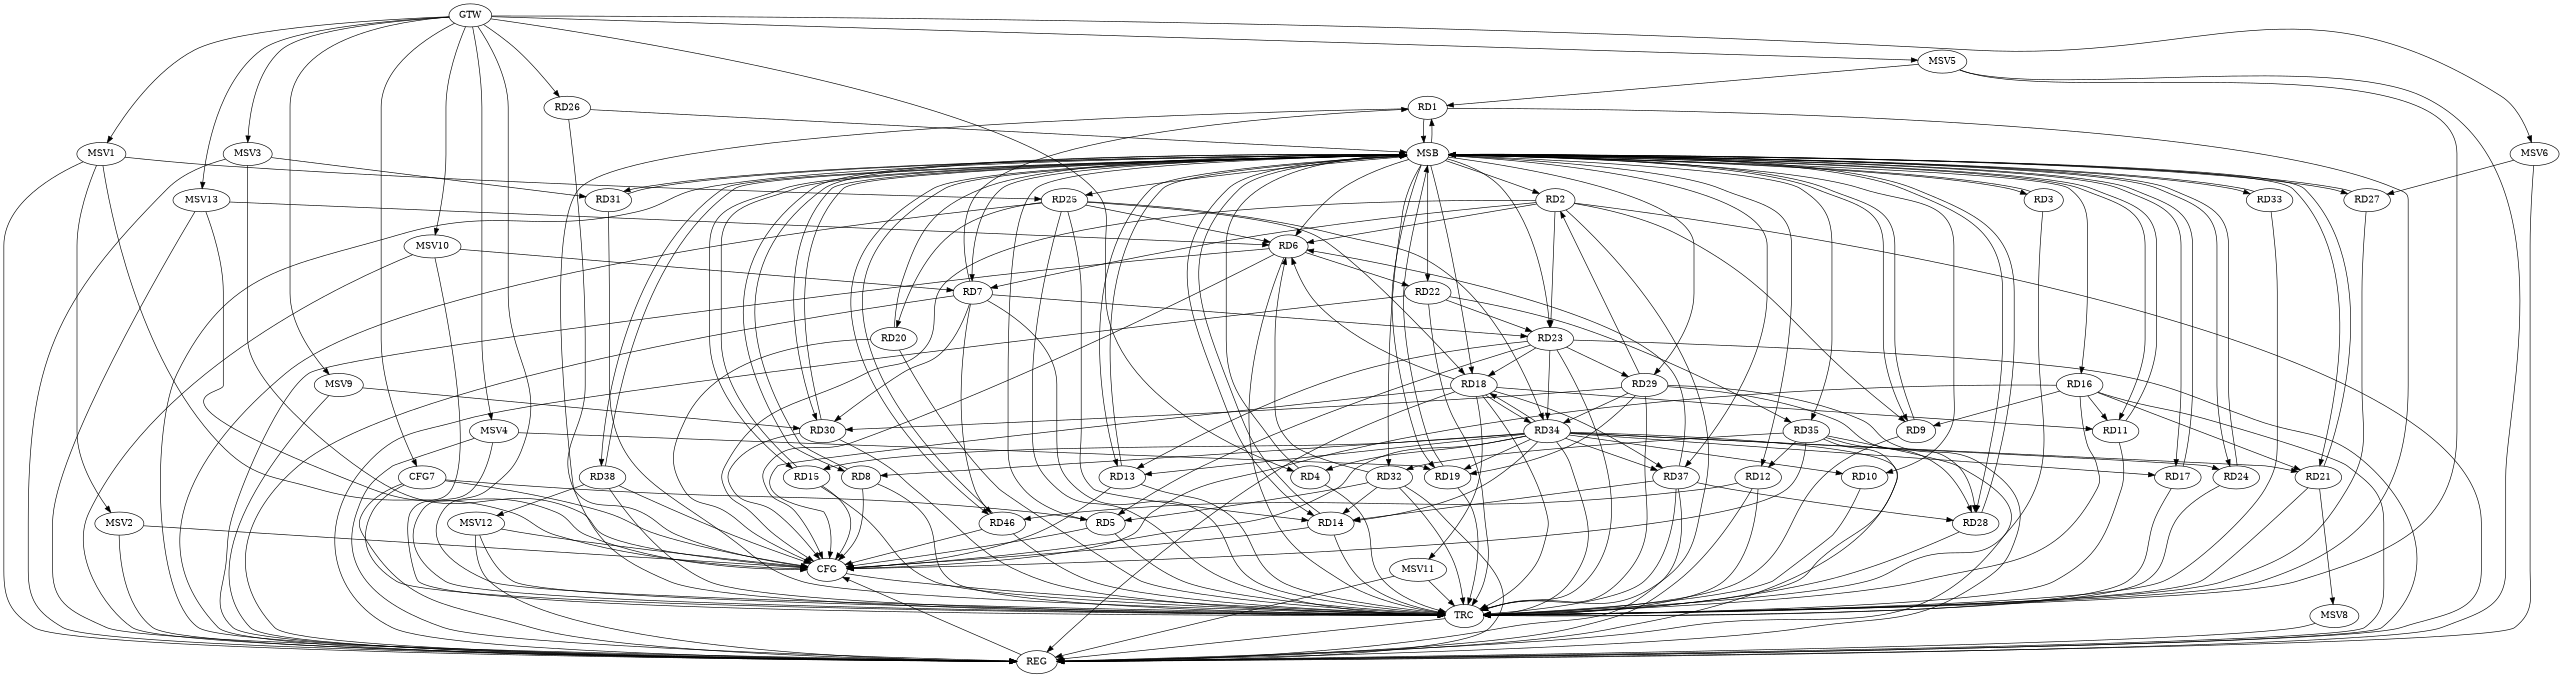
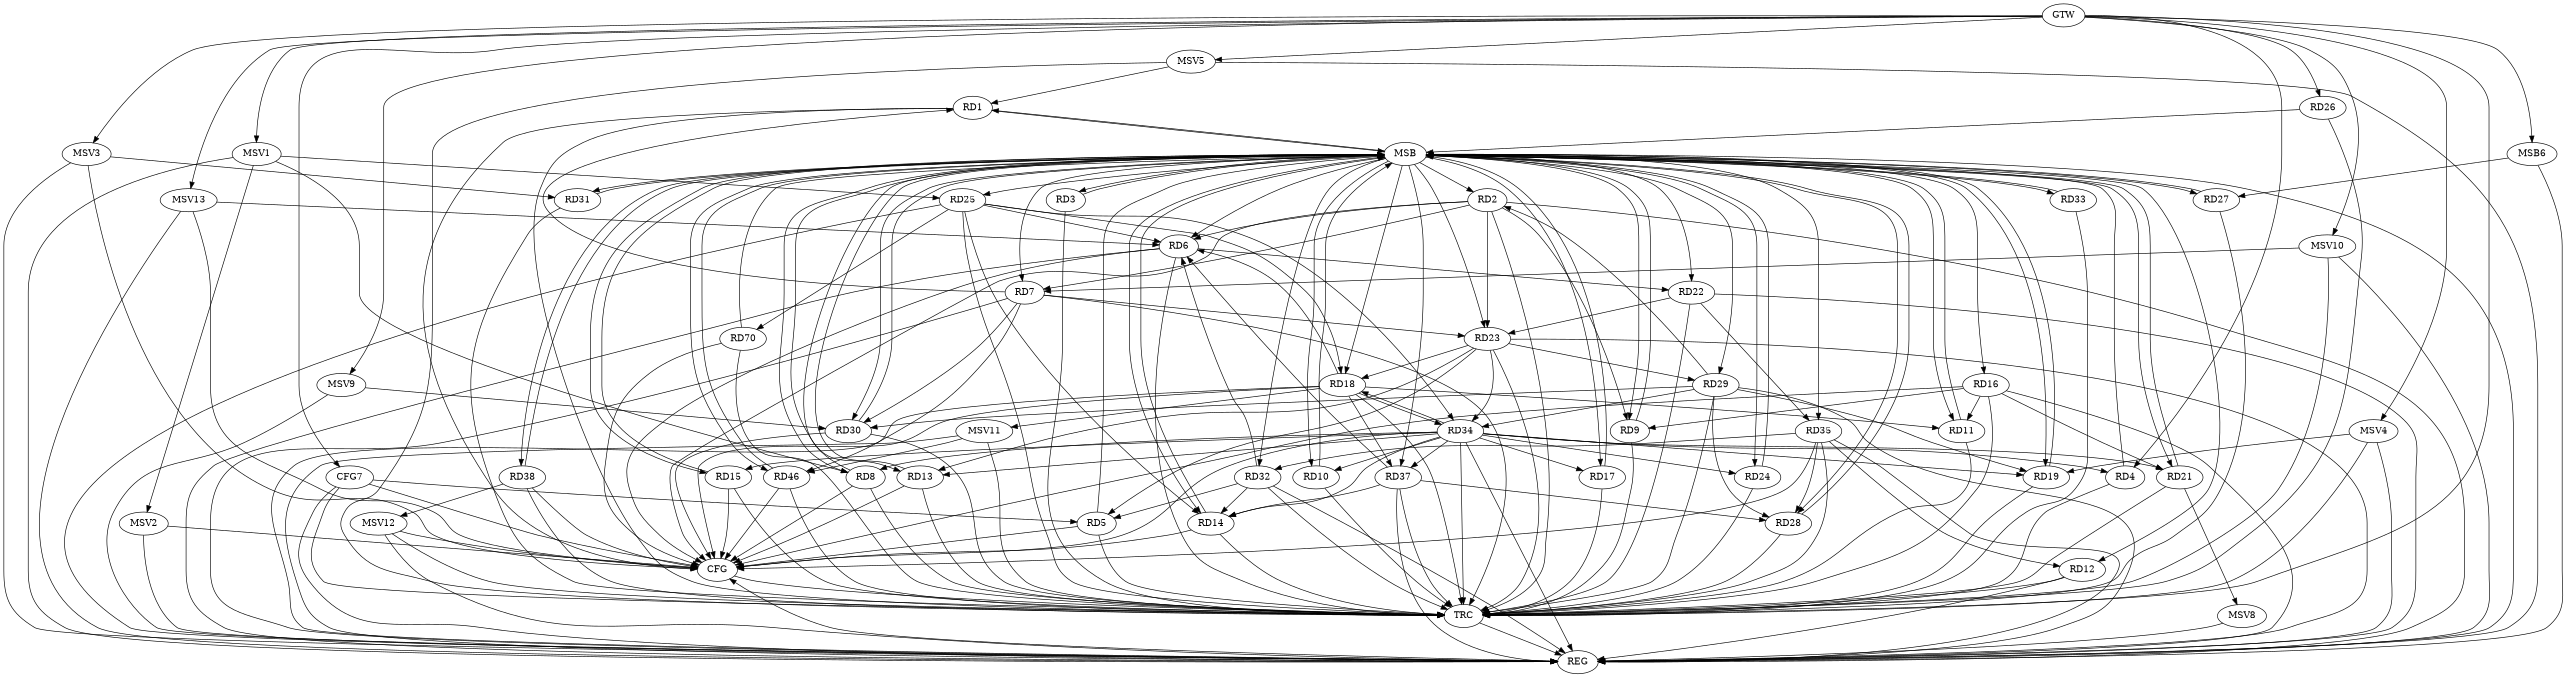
(2535, 154) -> (2532, 154)
none -> (1325, 304)
(894, 339) -> (743, 339)
(356, 497) -> (509, 374)
(1384, 504) -> (889, 455)
